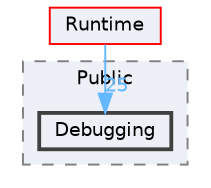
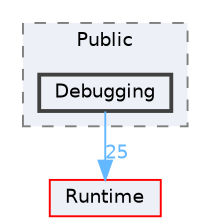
(105, 74) -> (105, 138)
